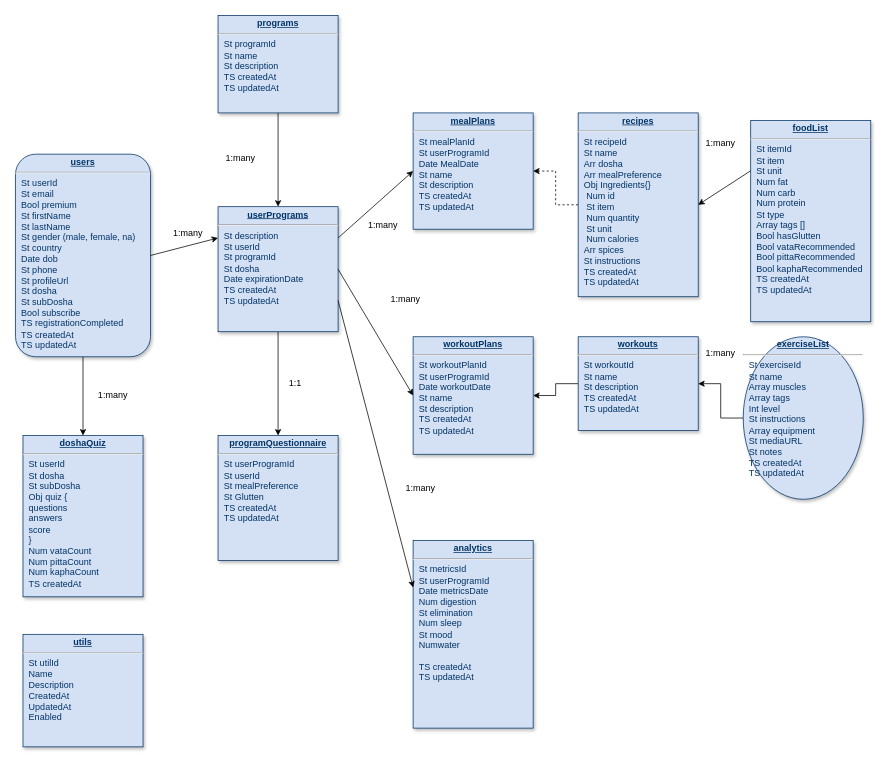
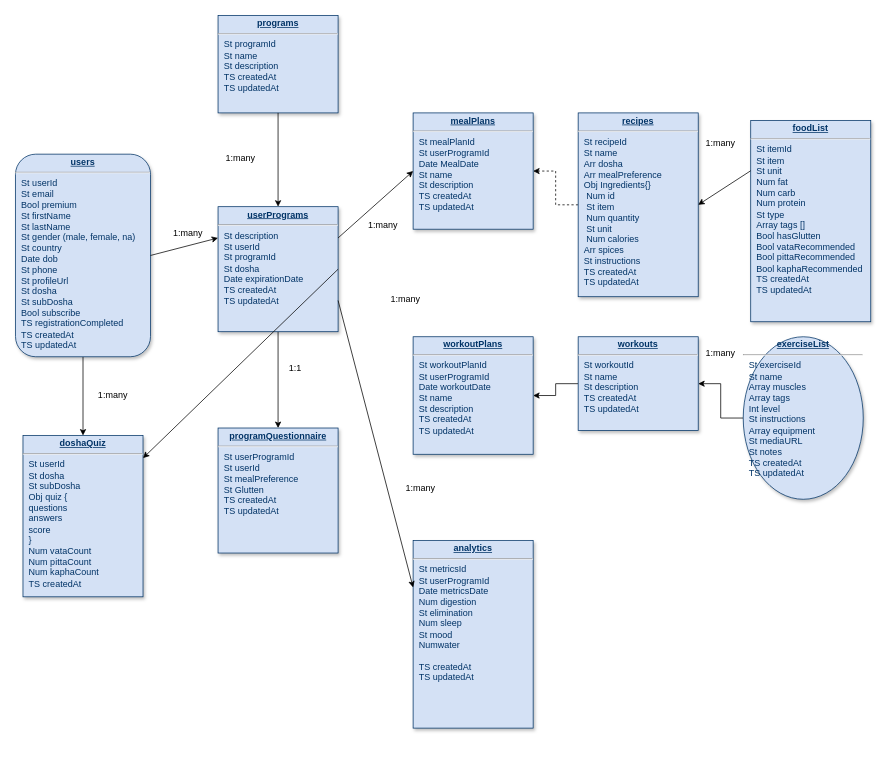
(374, 330) -> (203, 400)
(295, 383) -> (295, 368)
(278, 498) -> (278, 490)
(83, 690) -> none
